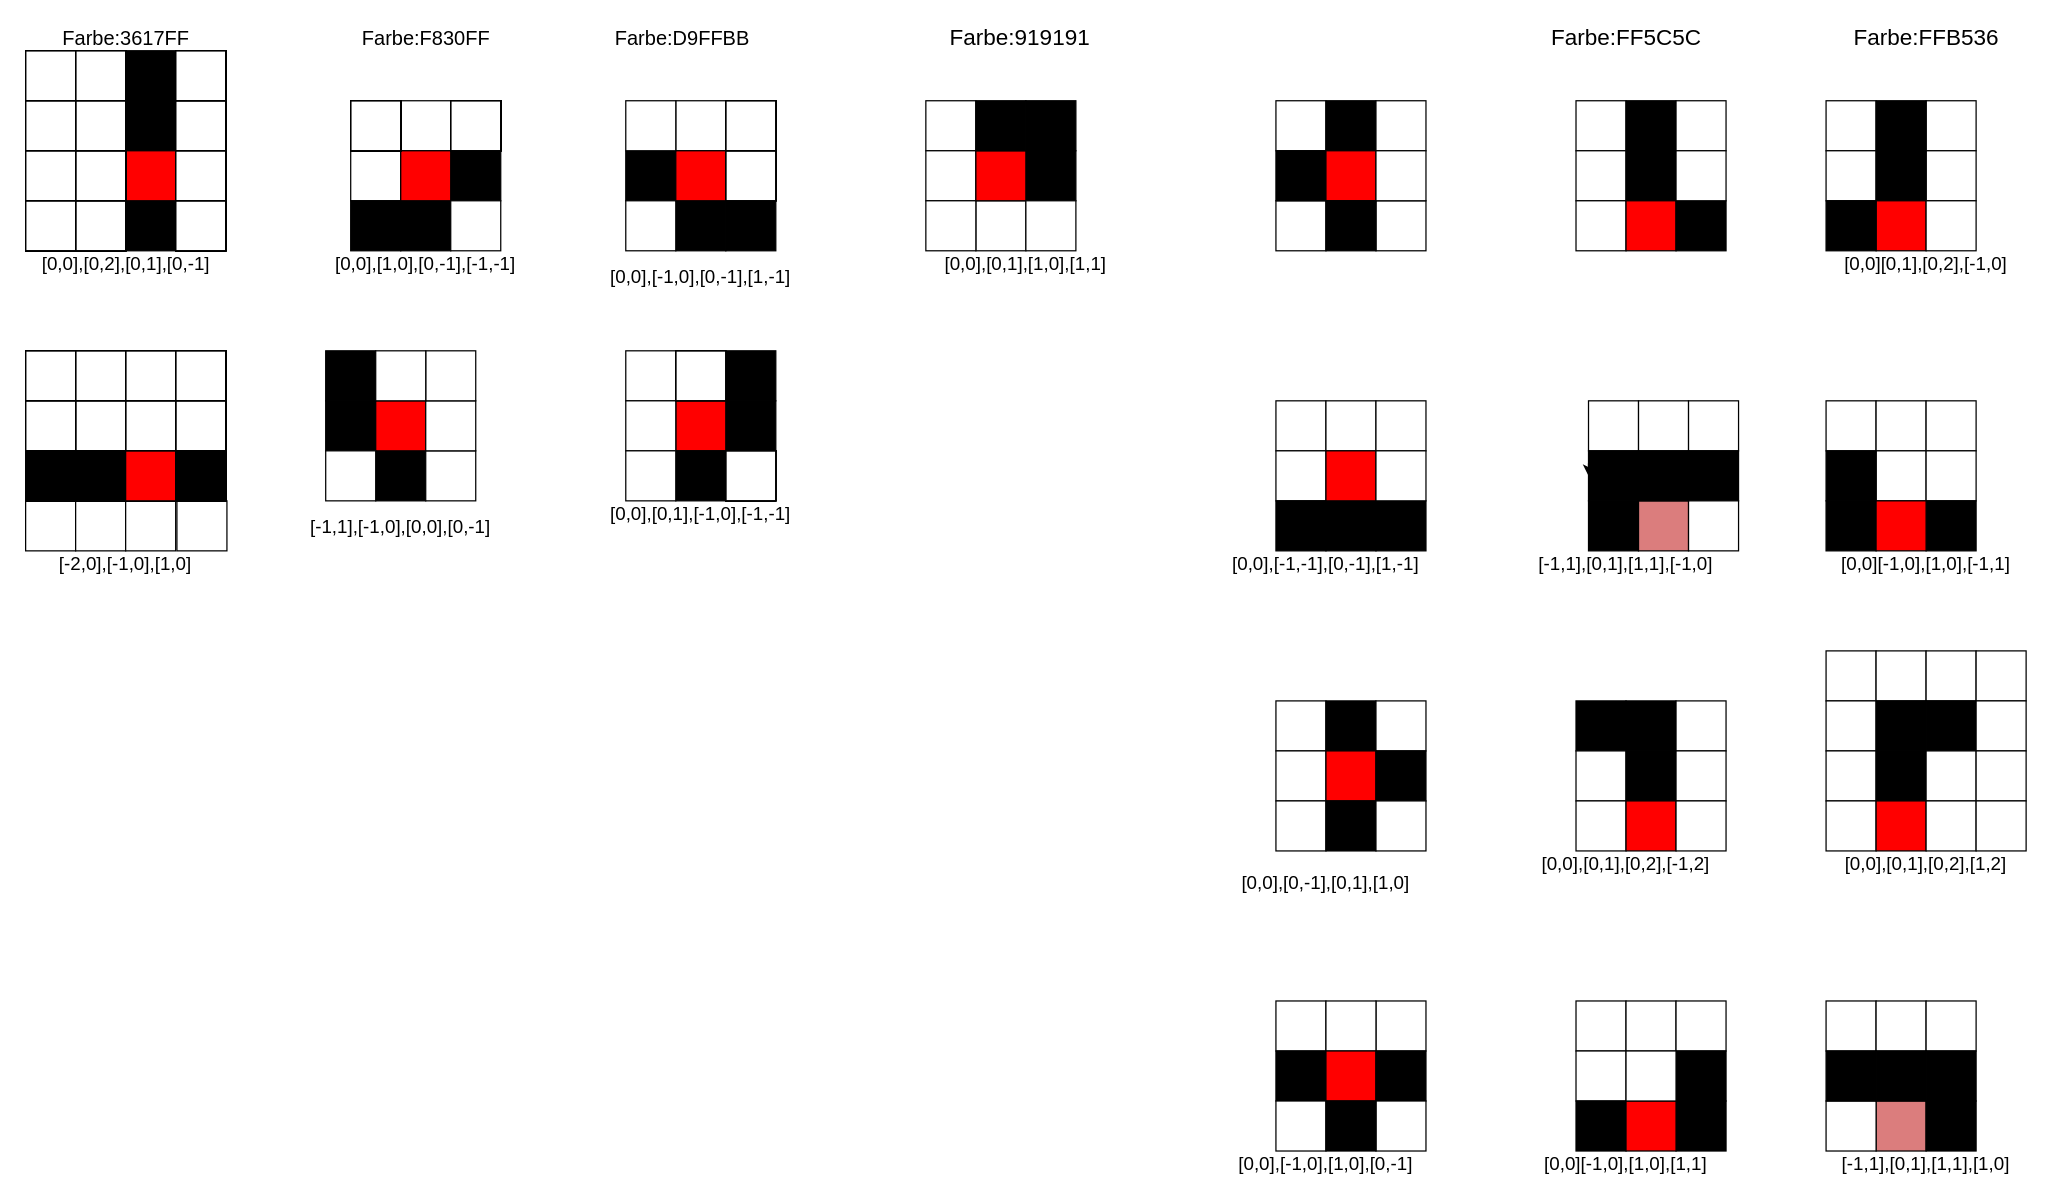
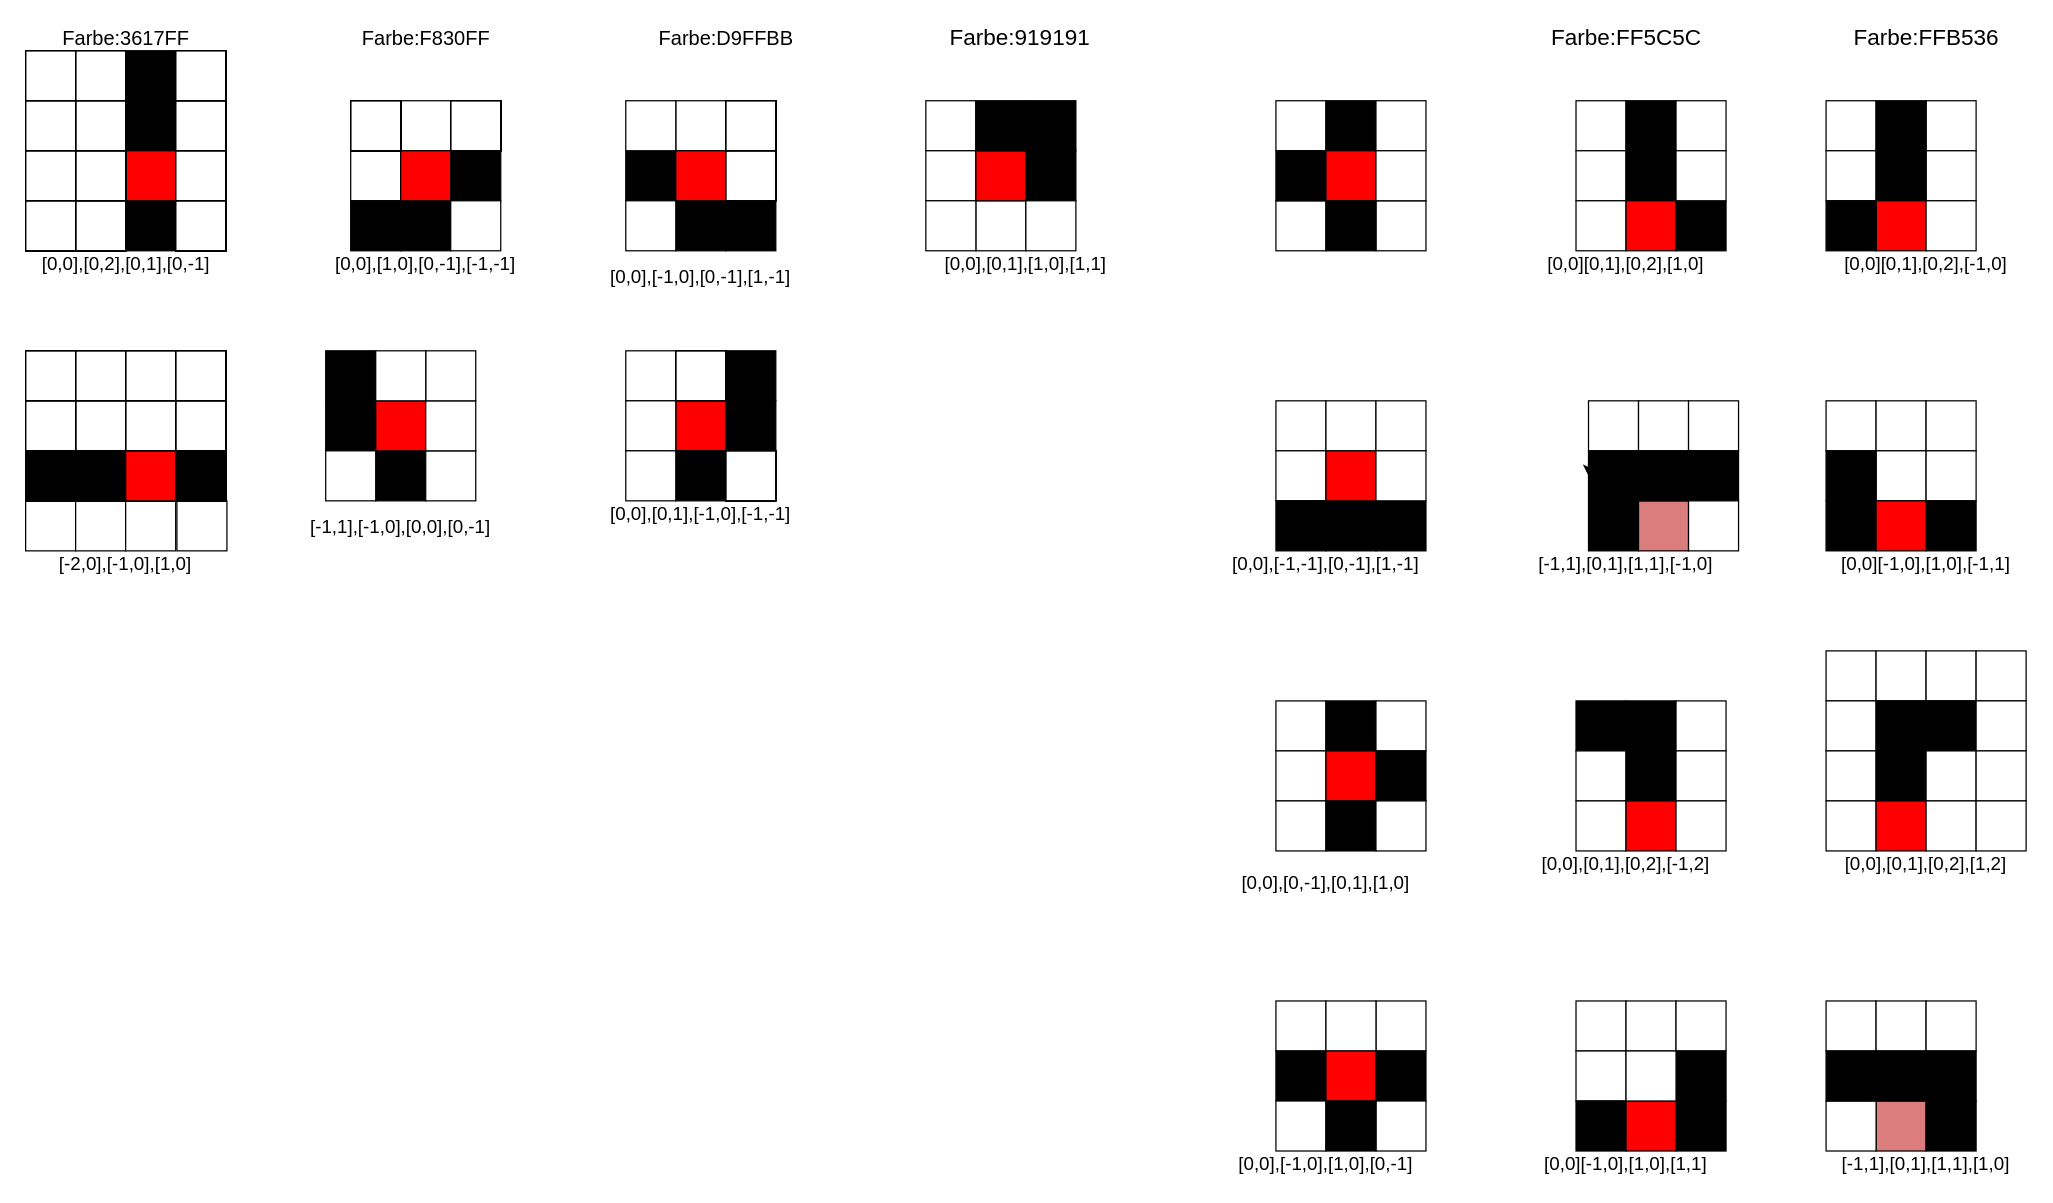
(682, 38) -> (726, 38)
none -> (1626, 263)
